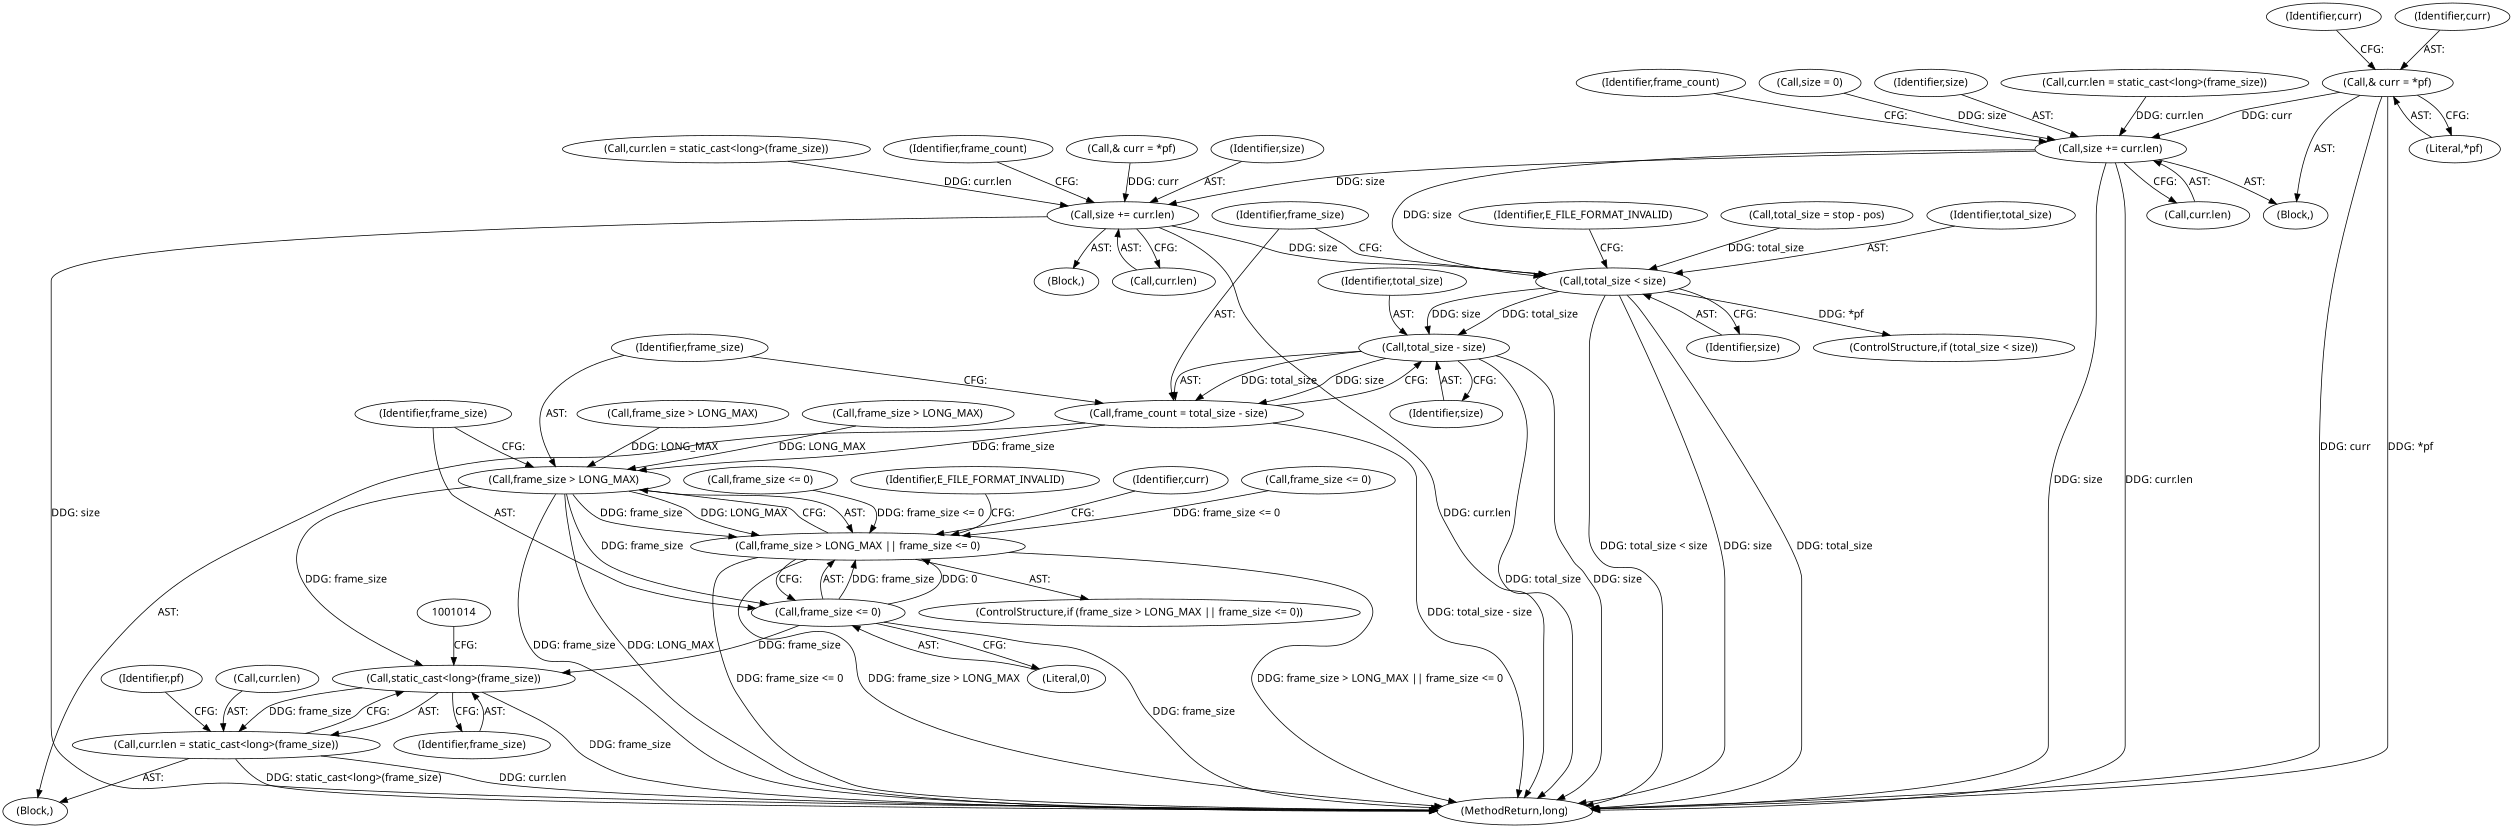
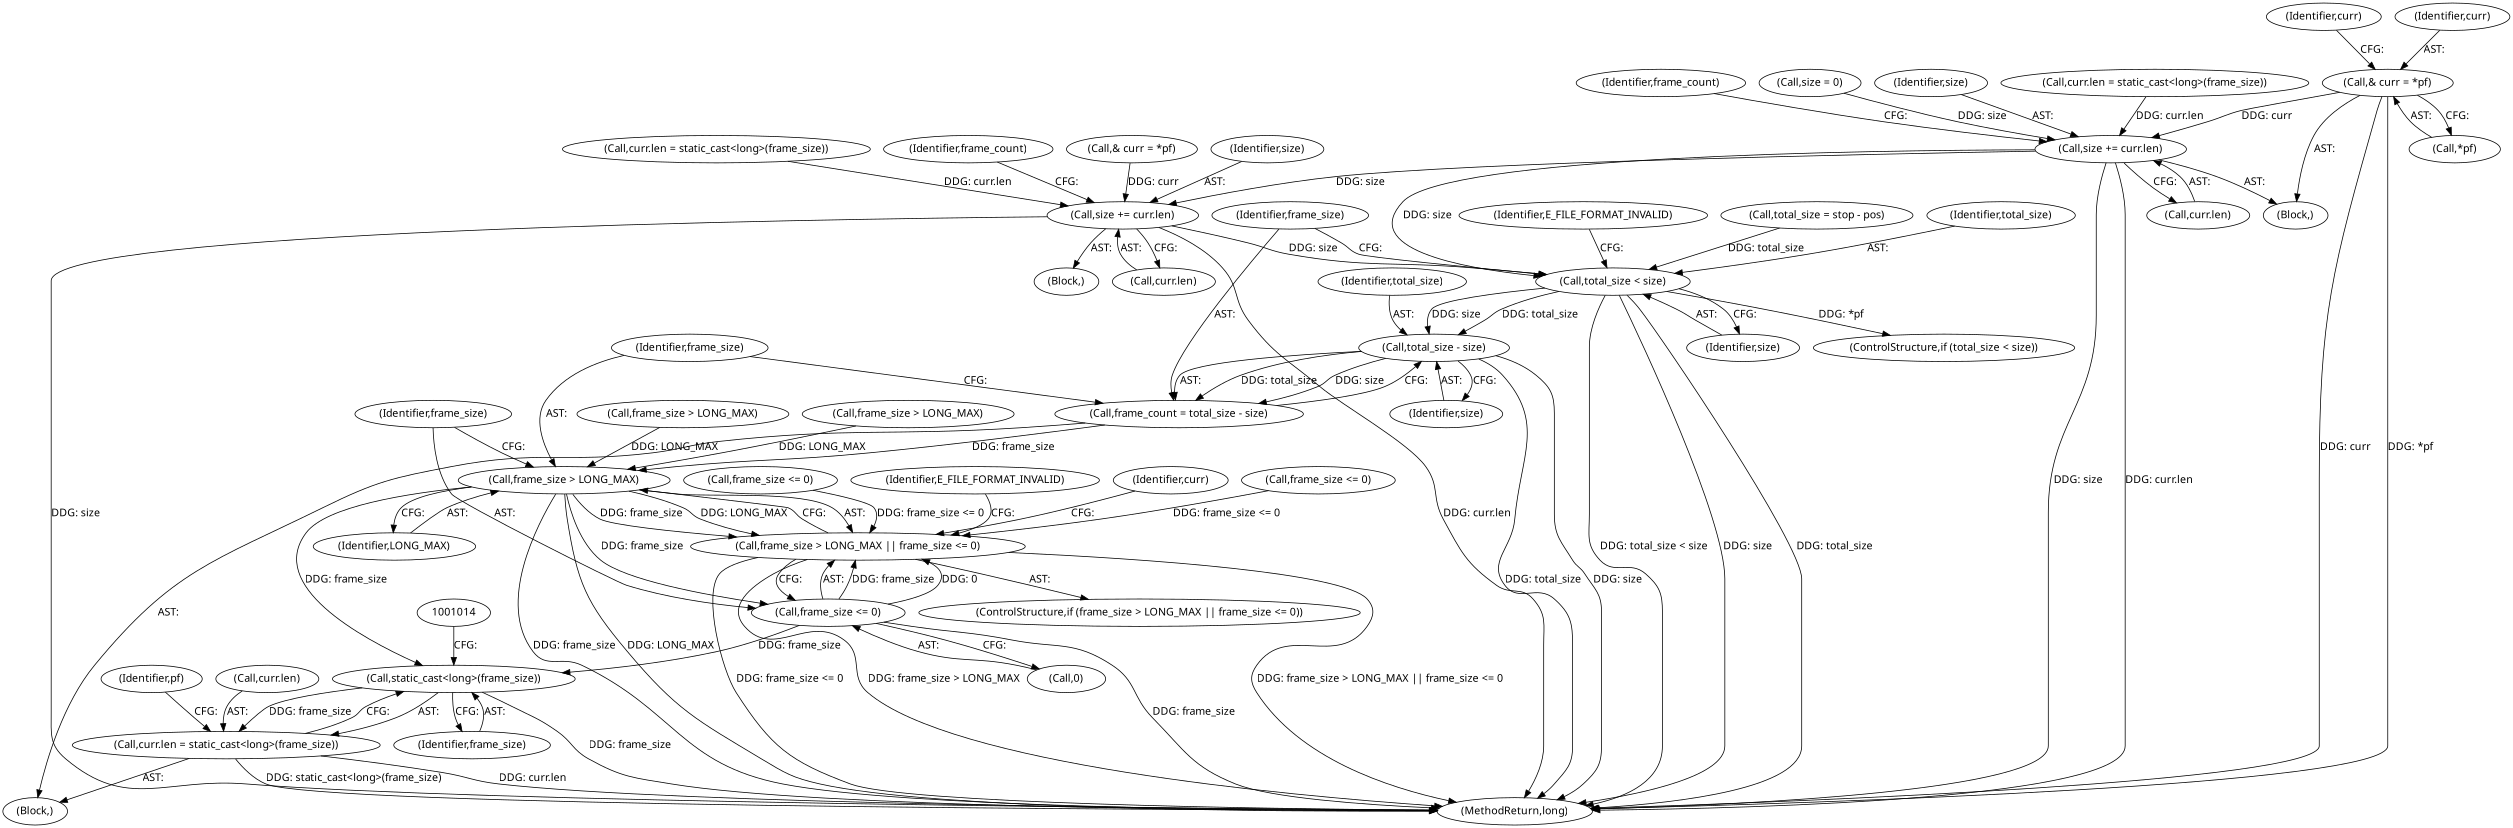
(2455, 149) -> (2455, 149)
none -> (394, 546)
(1417, 582) -> none
(1066, 679) -> (1066, 679)
